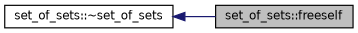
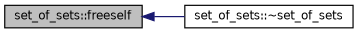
(200, 17) -> (169, 17)
